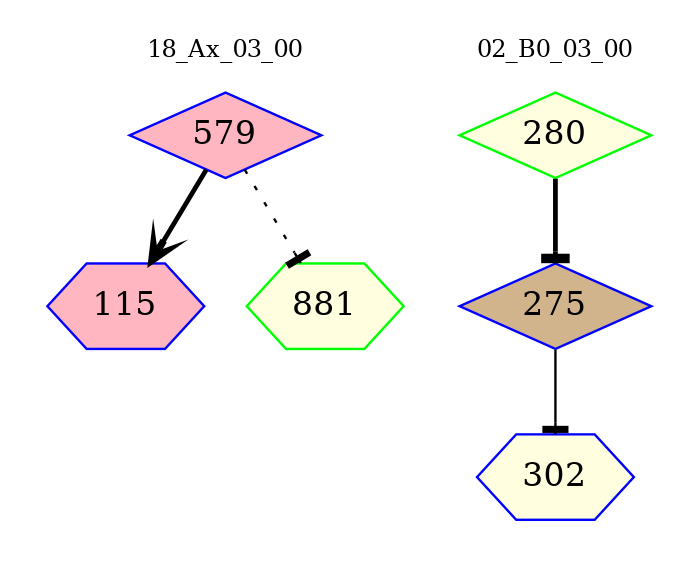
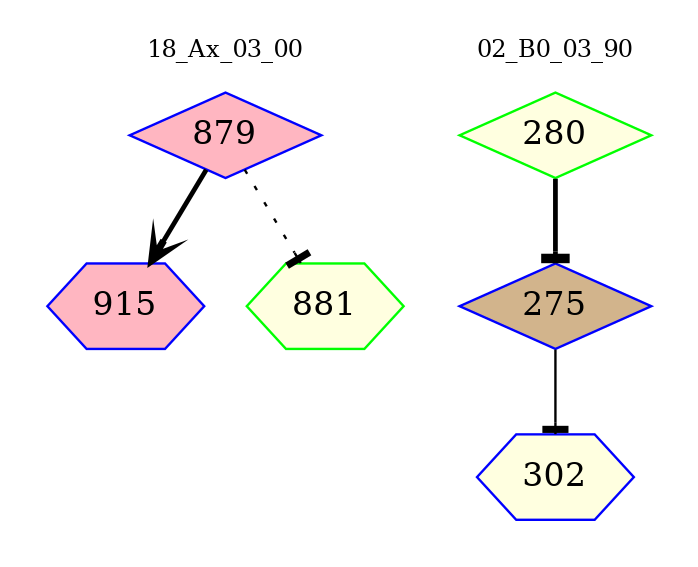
(555, 51) -> (555, 51)
(225, 135) -> (225, 135)
(126, 306) -> (126, 306)
